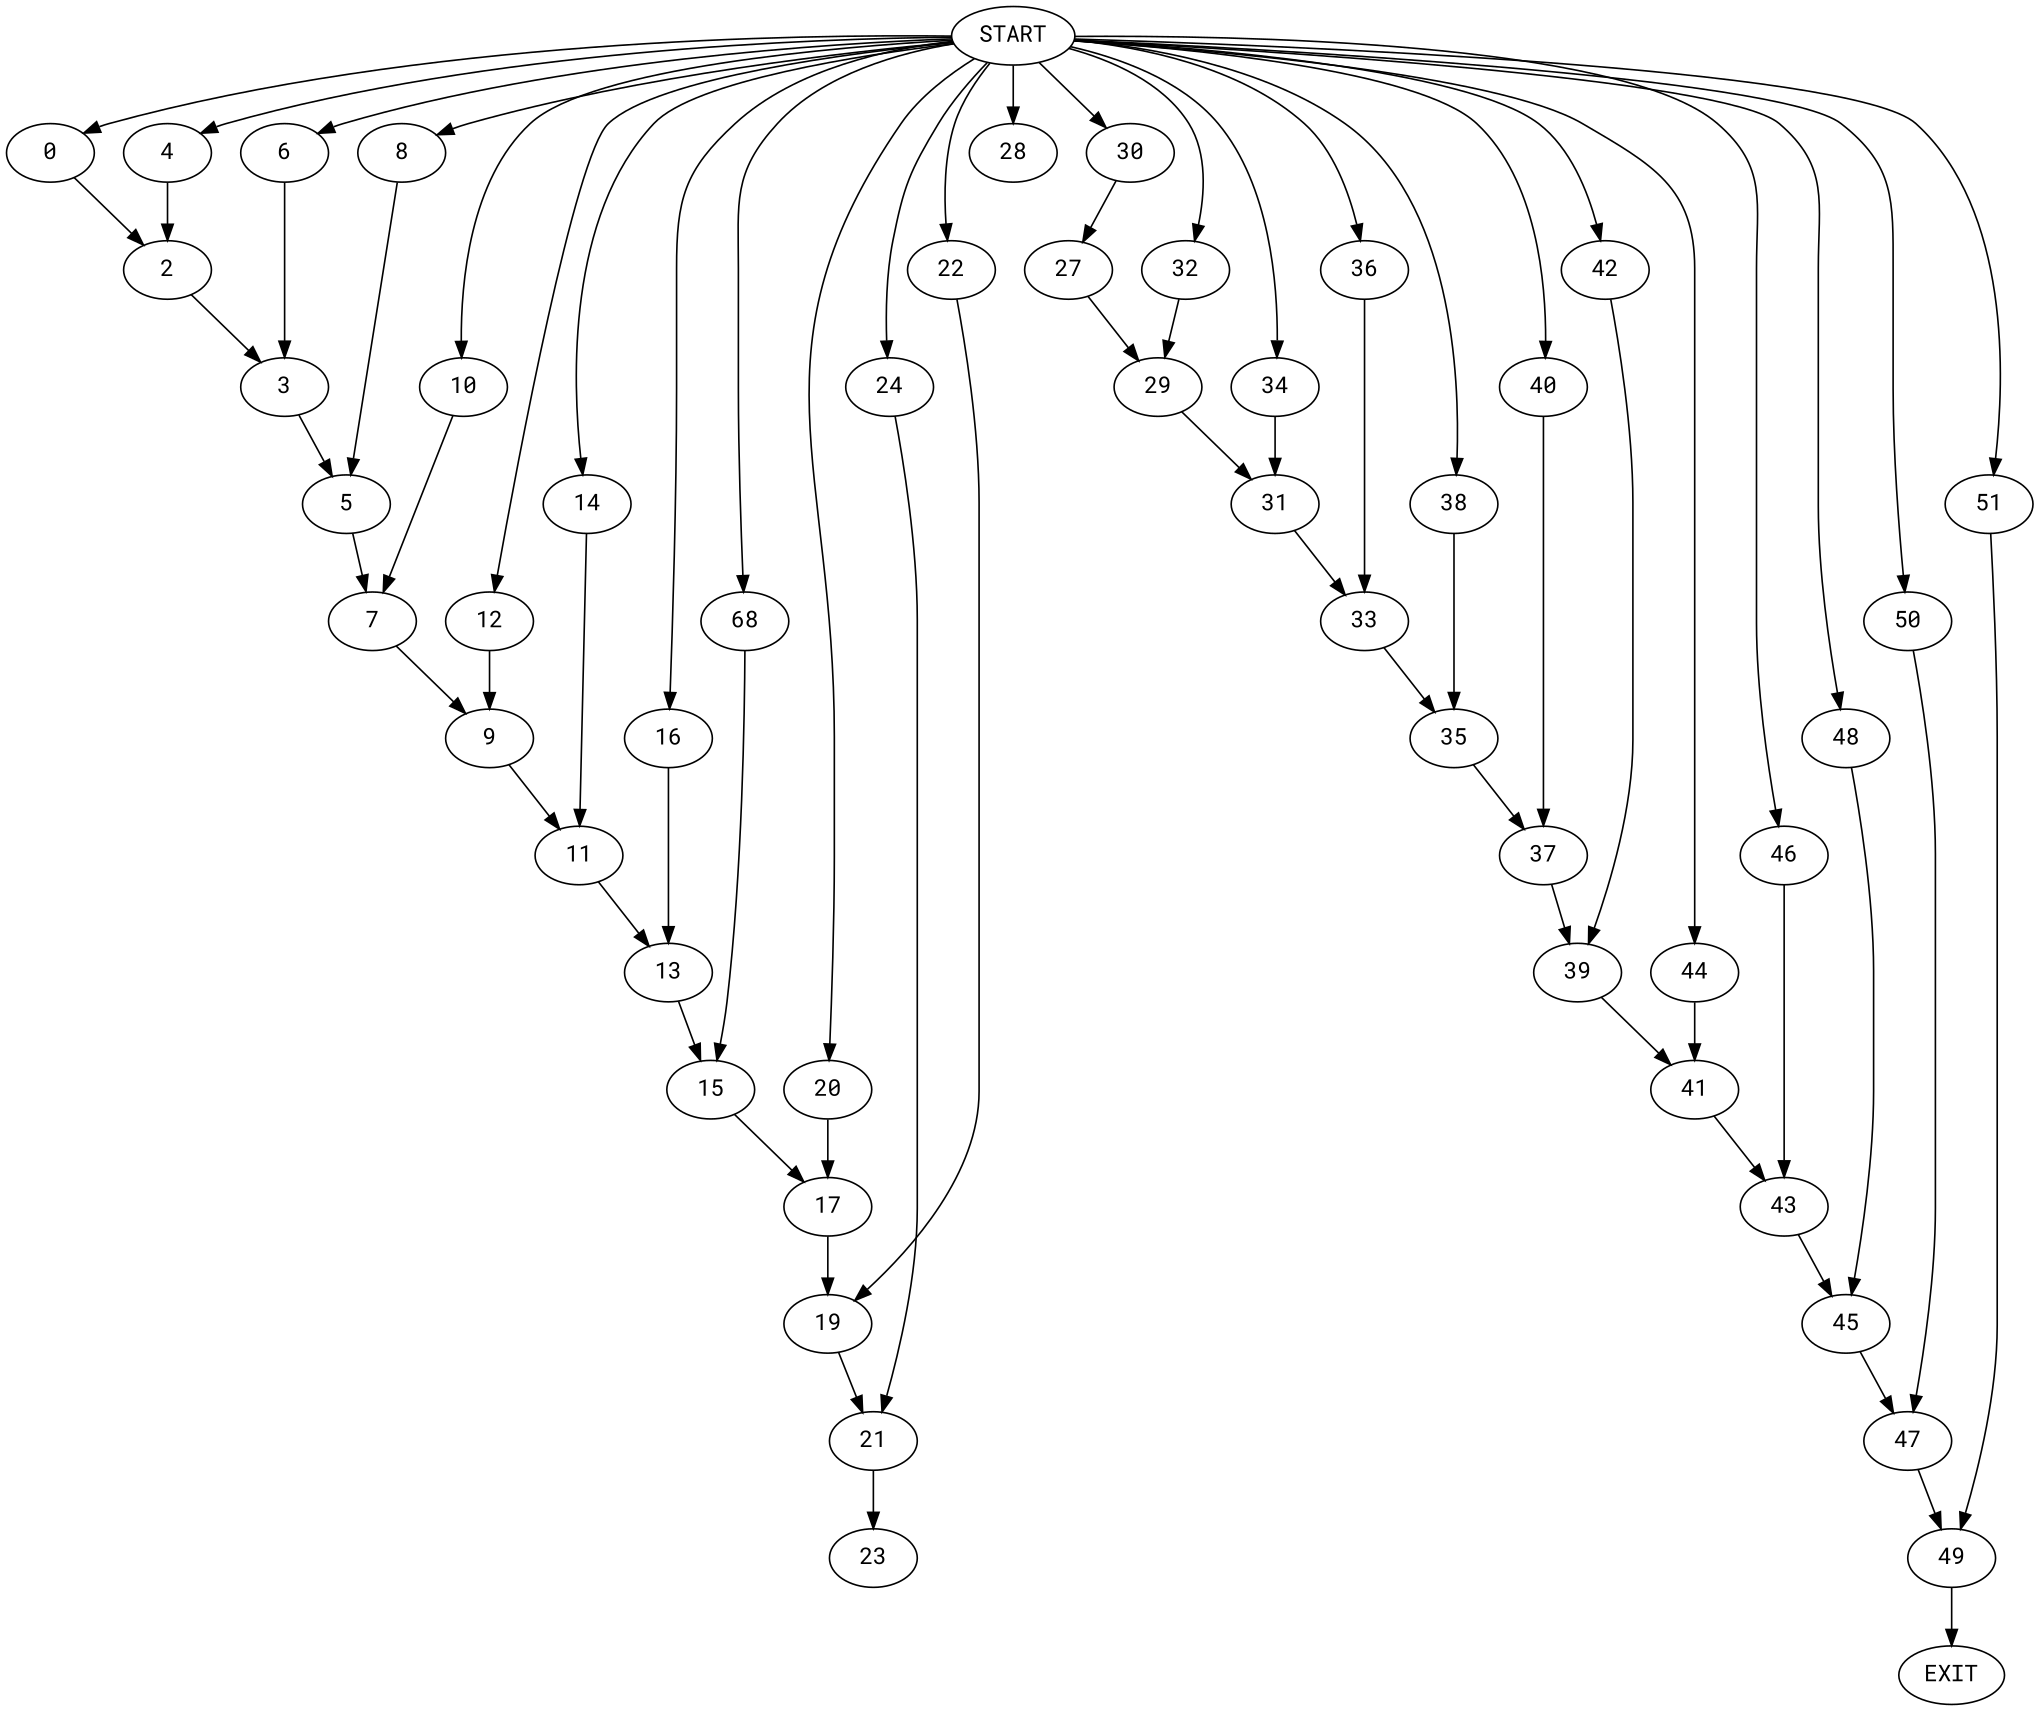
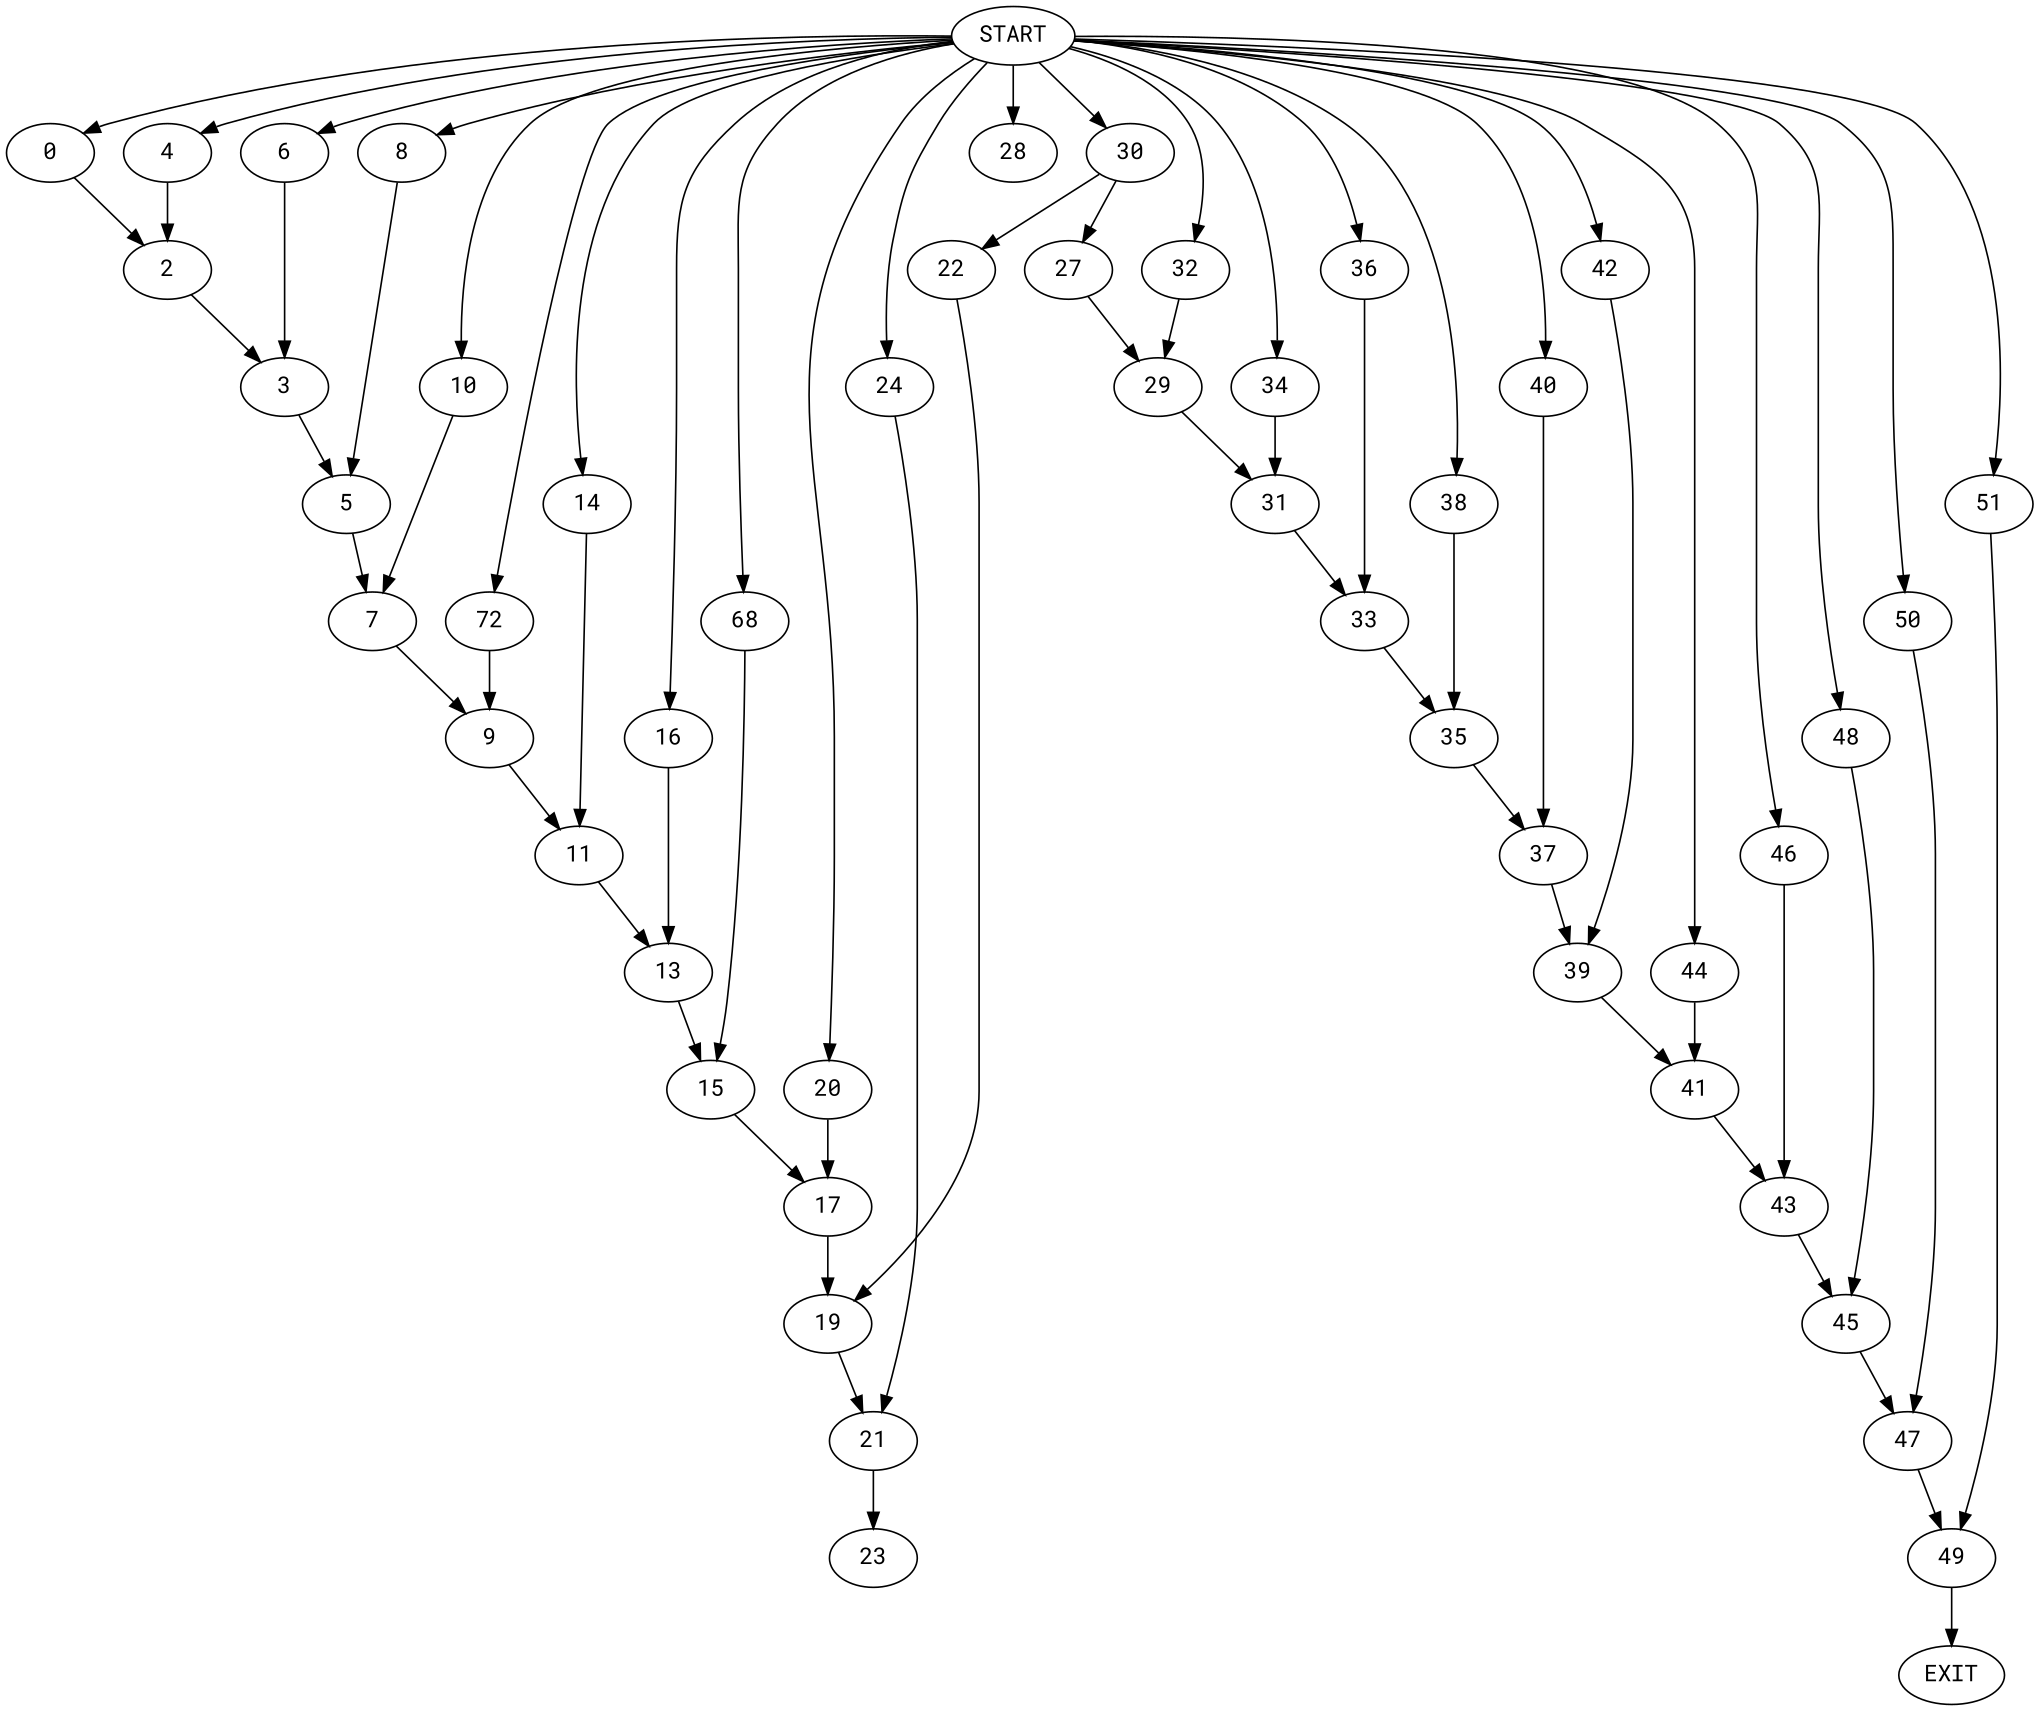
(951, 139) -> (1048, 207)
(490, 621) -> (490, 621)
